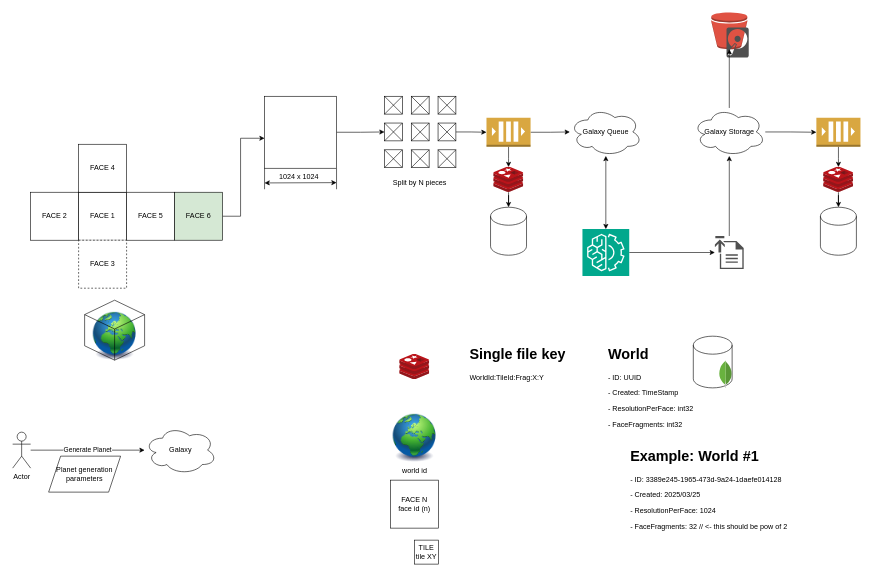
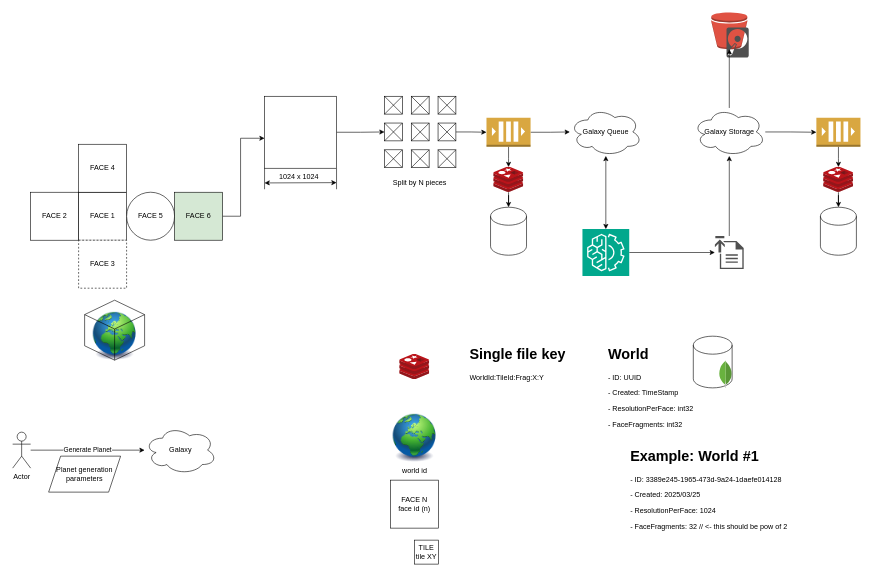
(150, 216) -> (150, 216)
